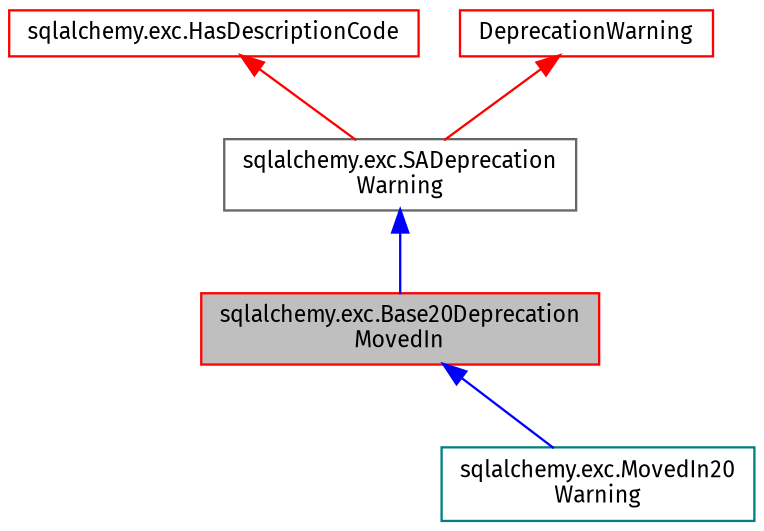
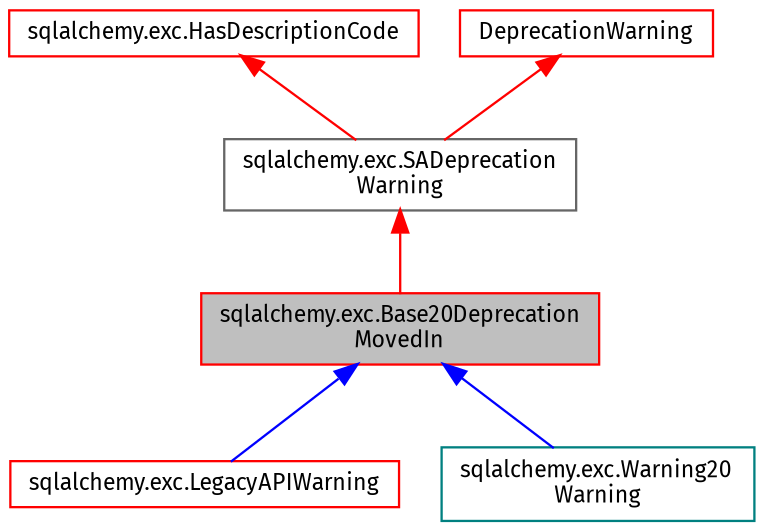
(400, 264) -> (400, 264)
none -> (205, 484)
(598, 484) -> (598, 484)
